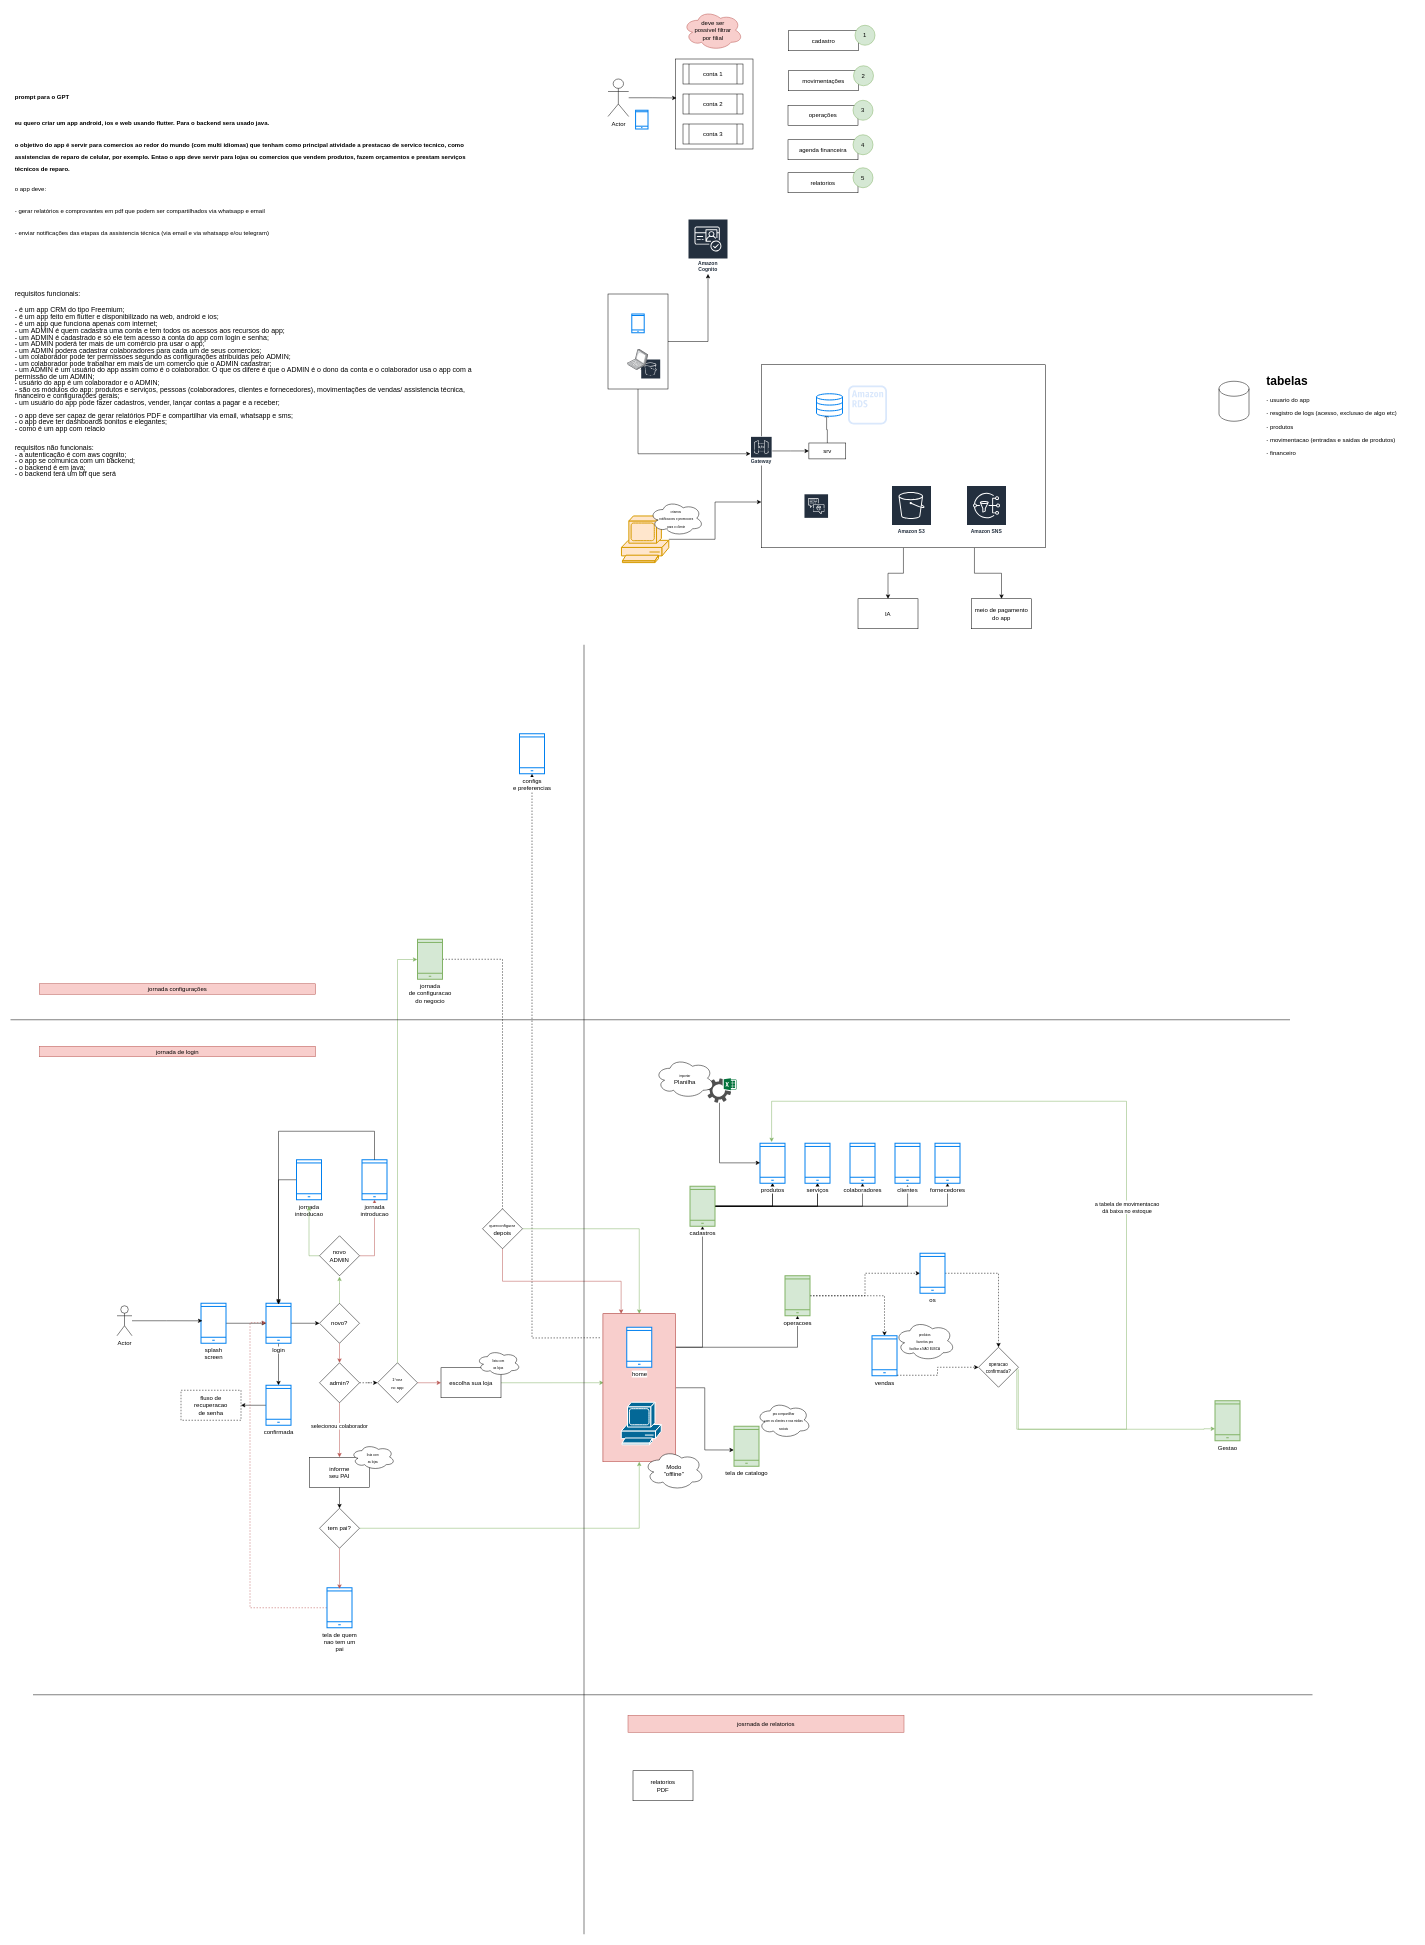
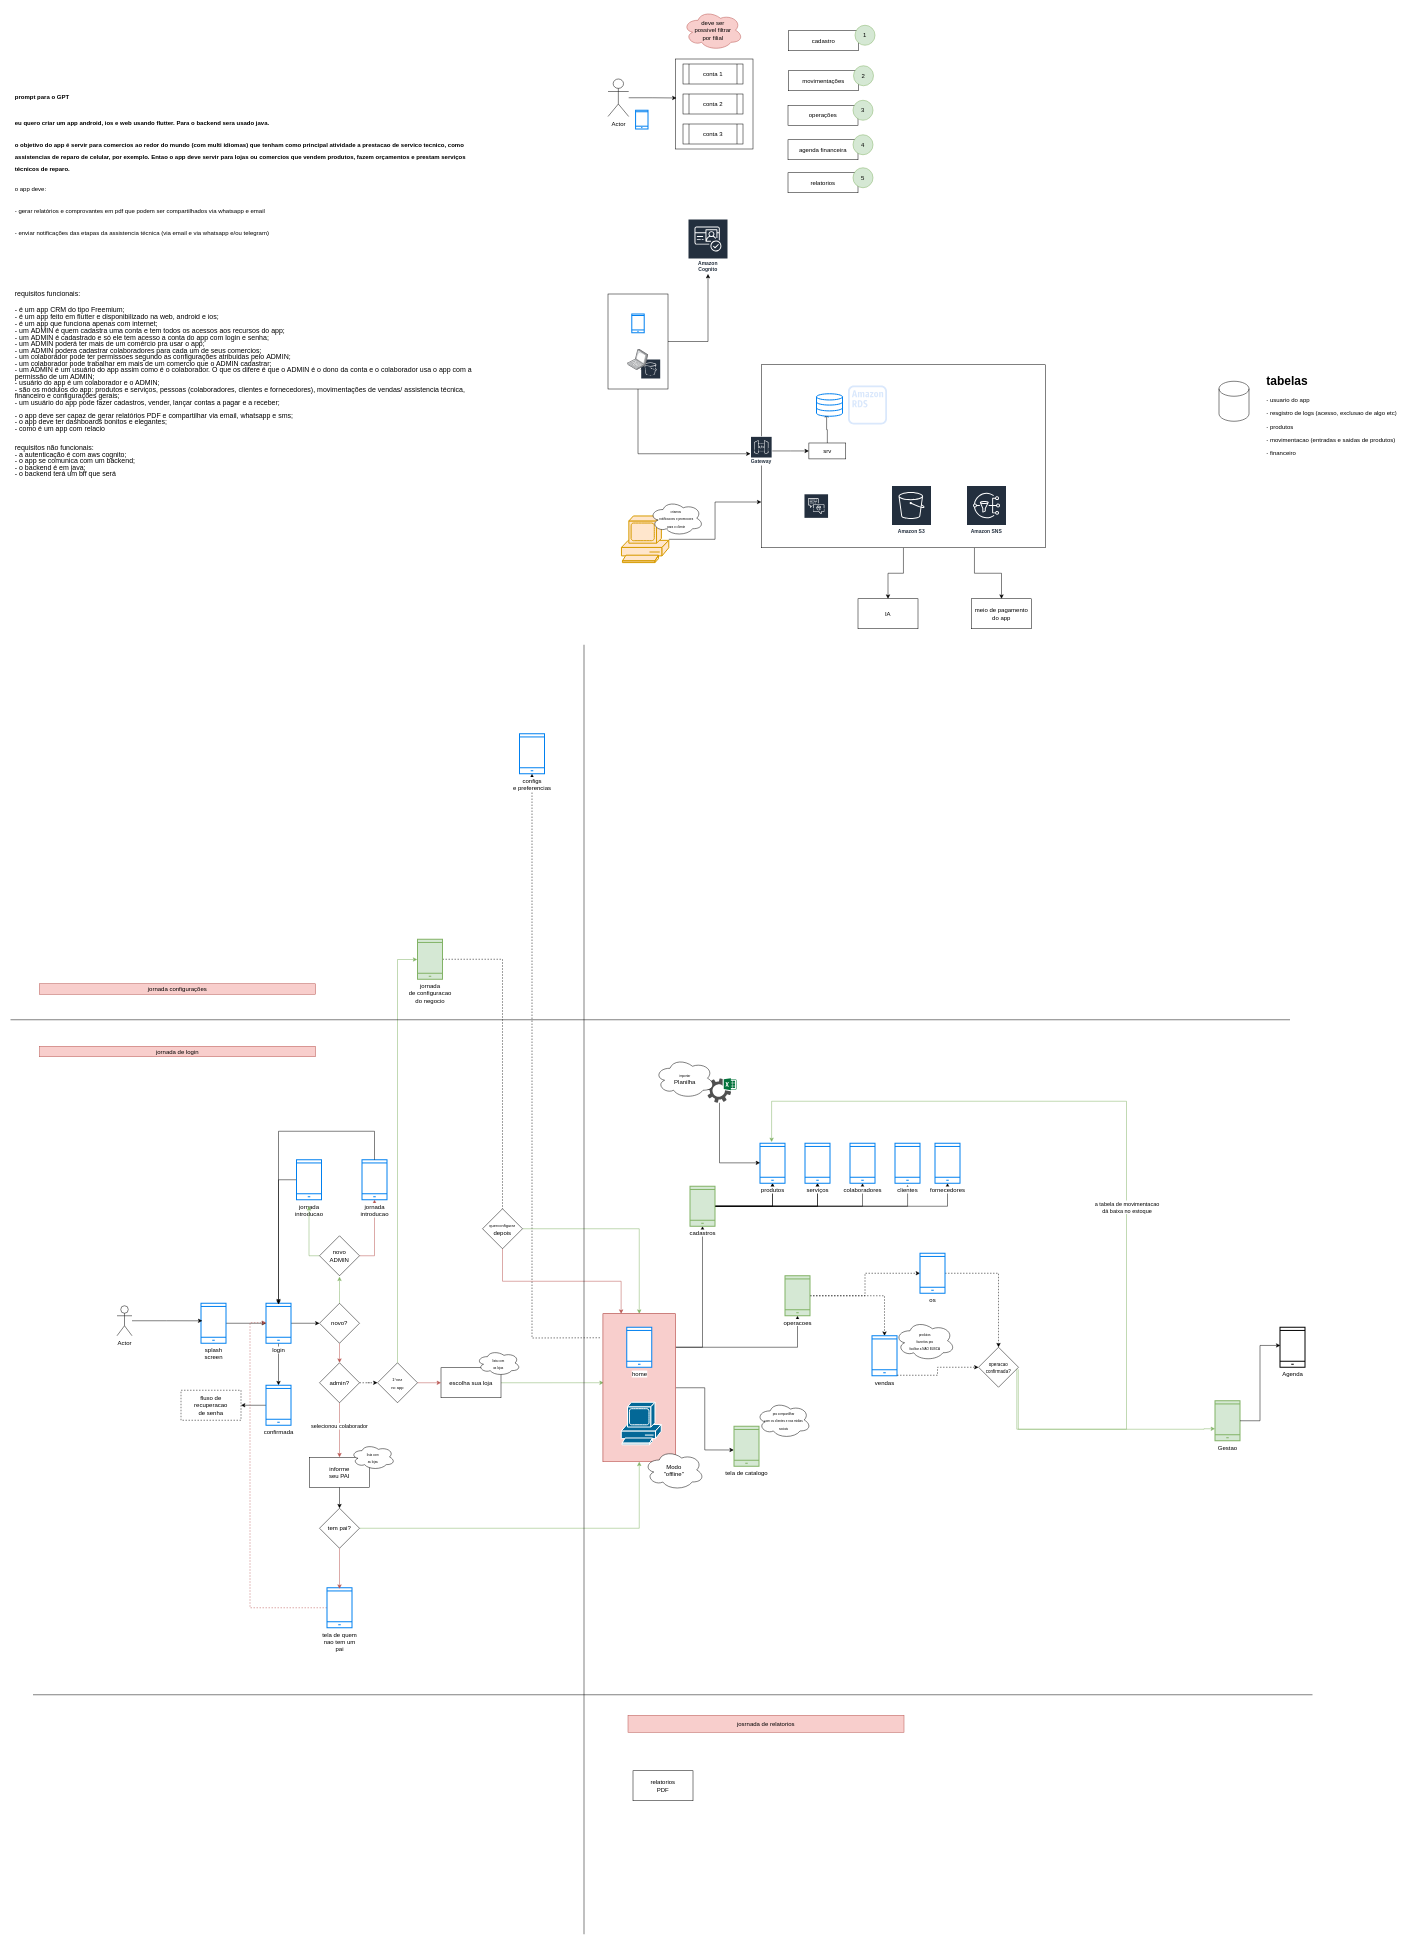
none -> (1260, 1345)
none -> (1292, 1347)
